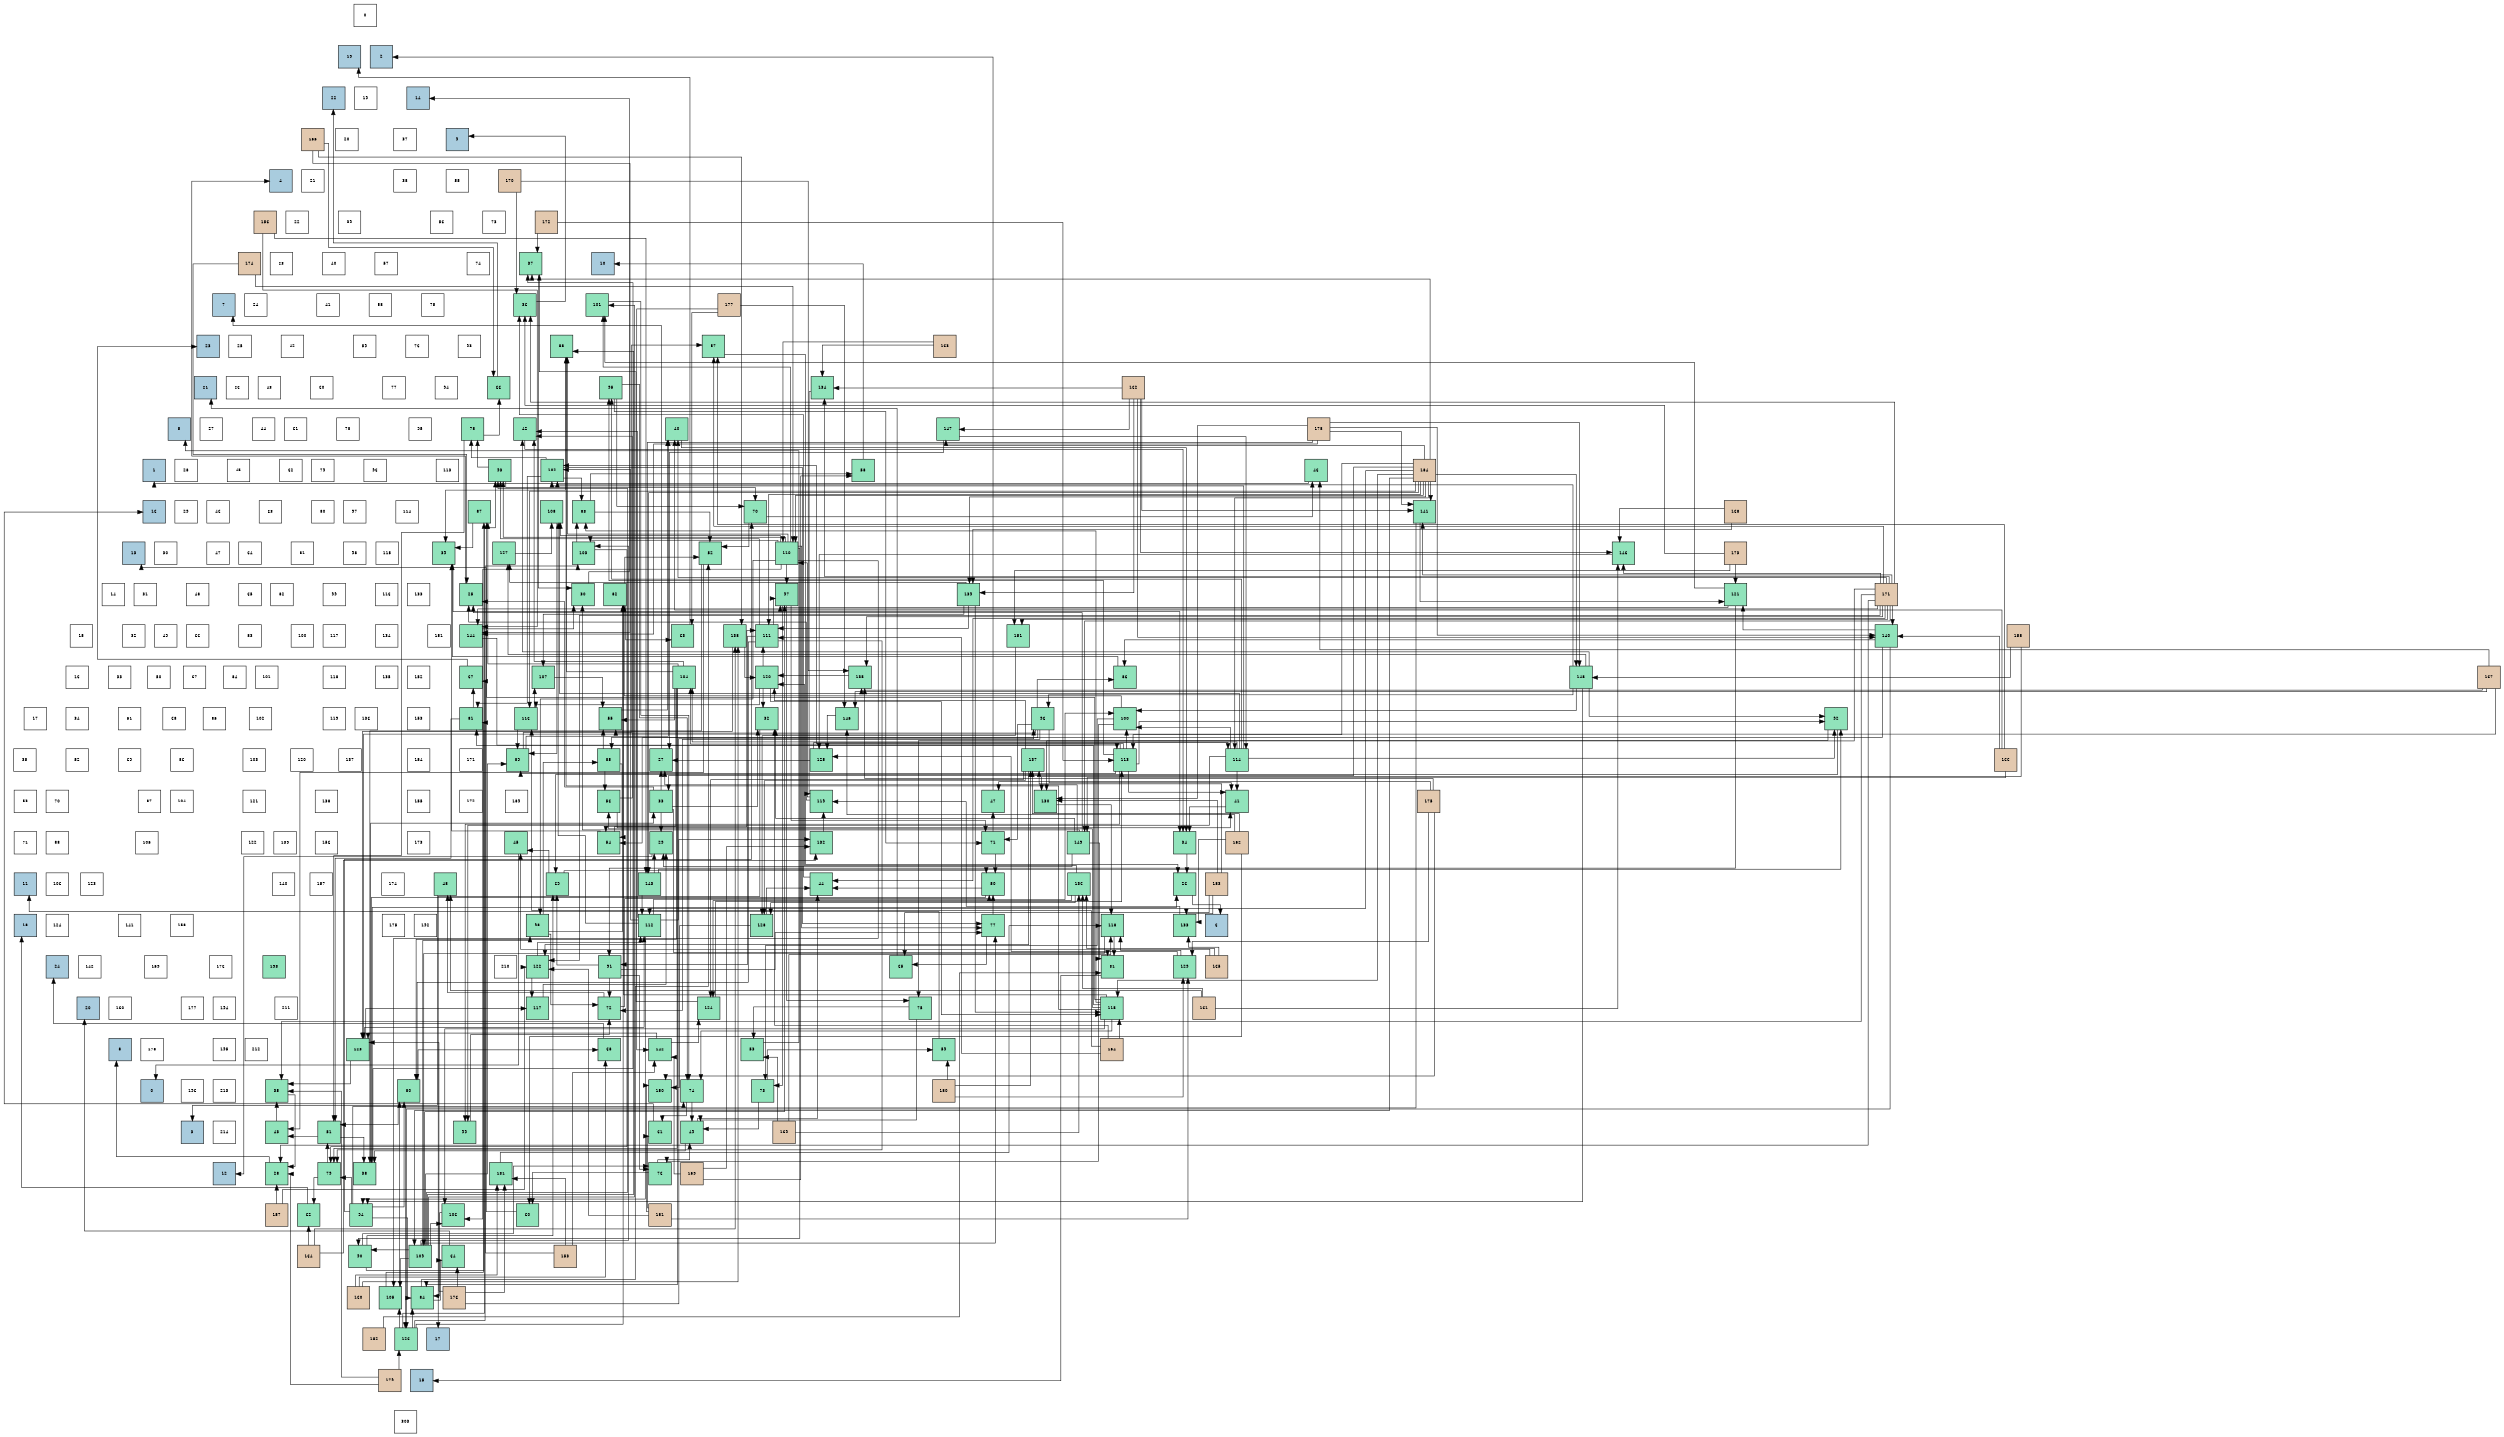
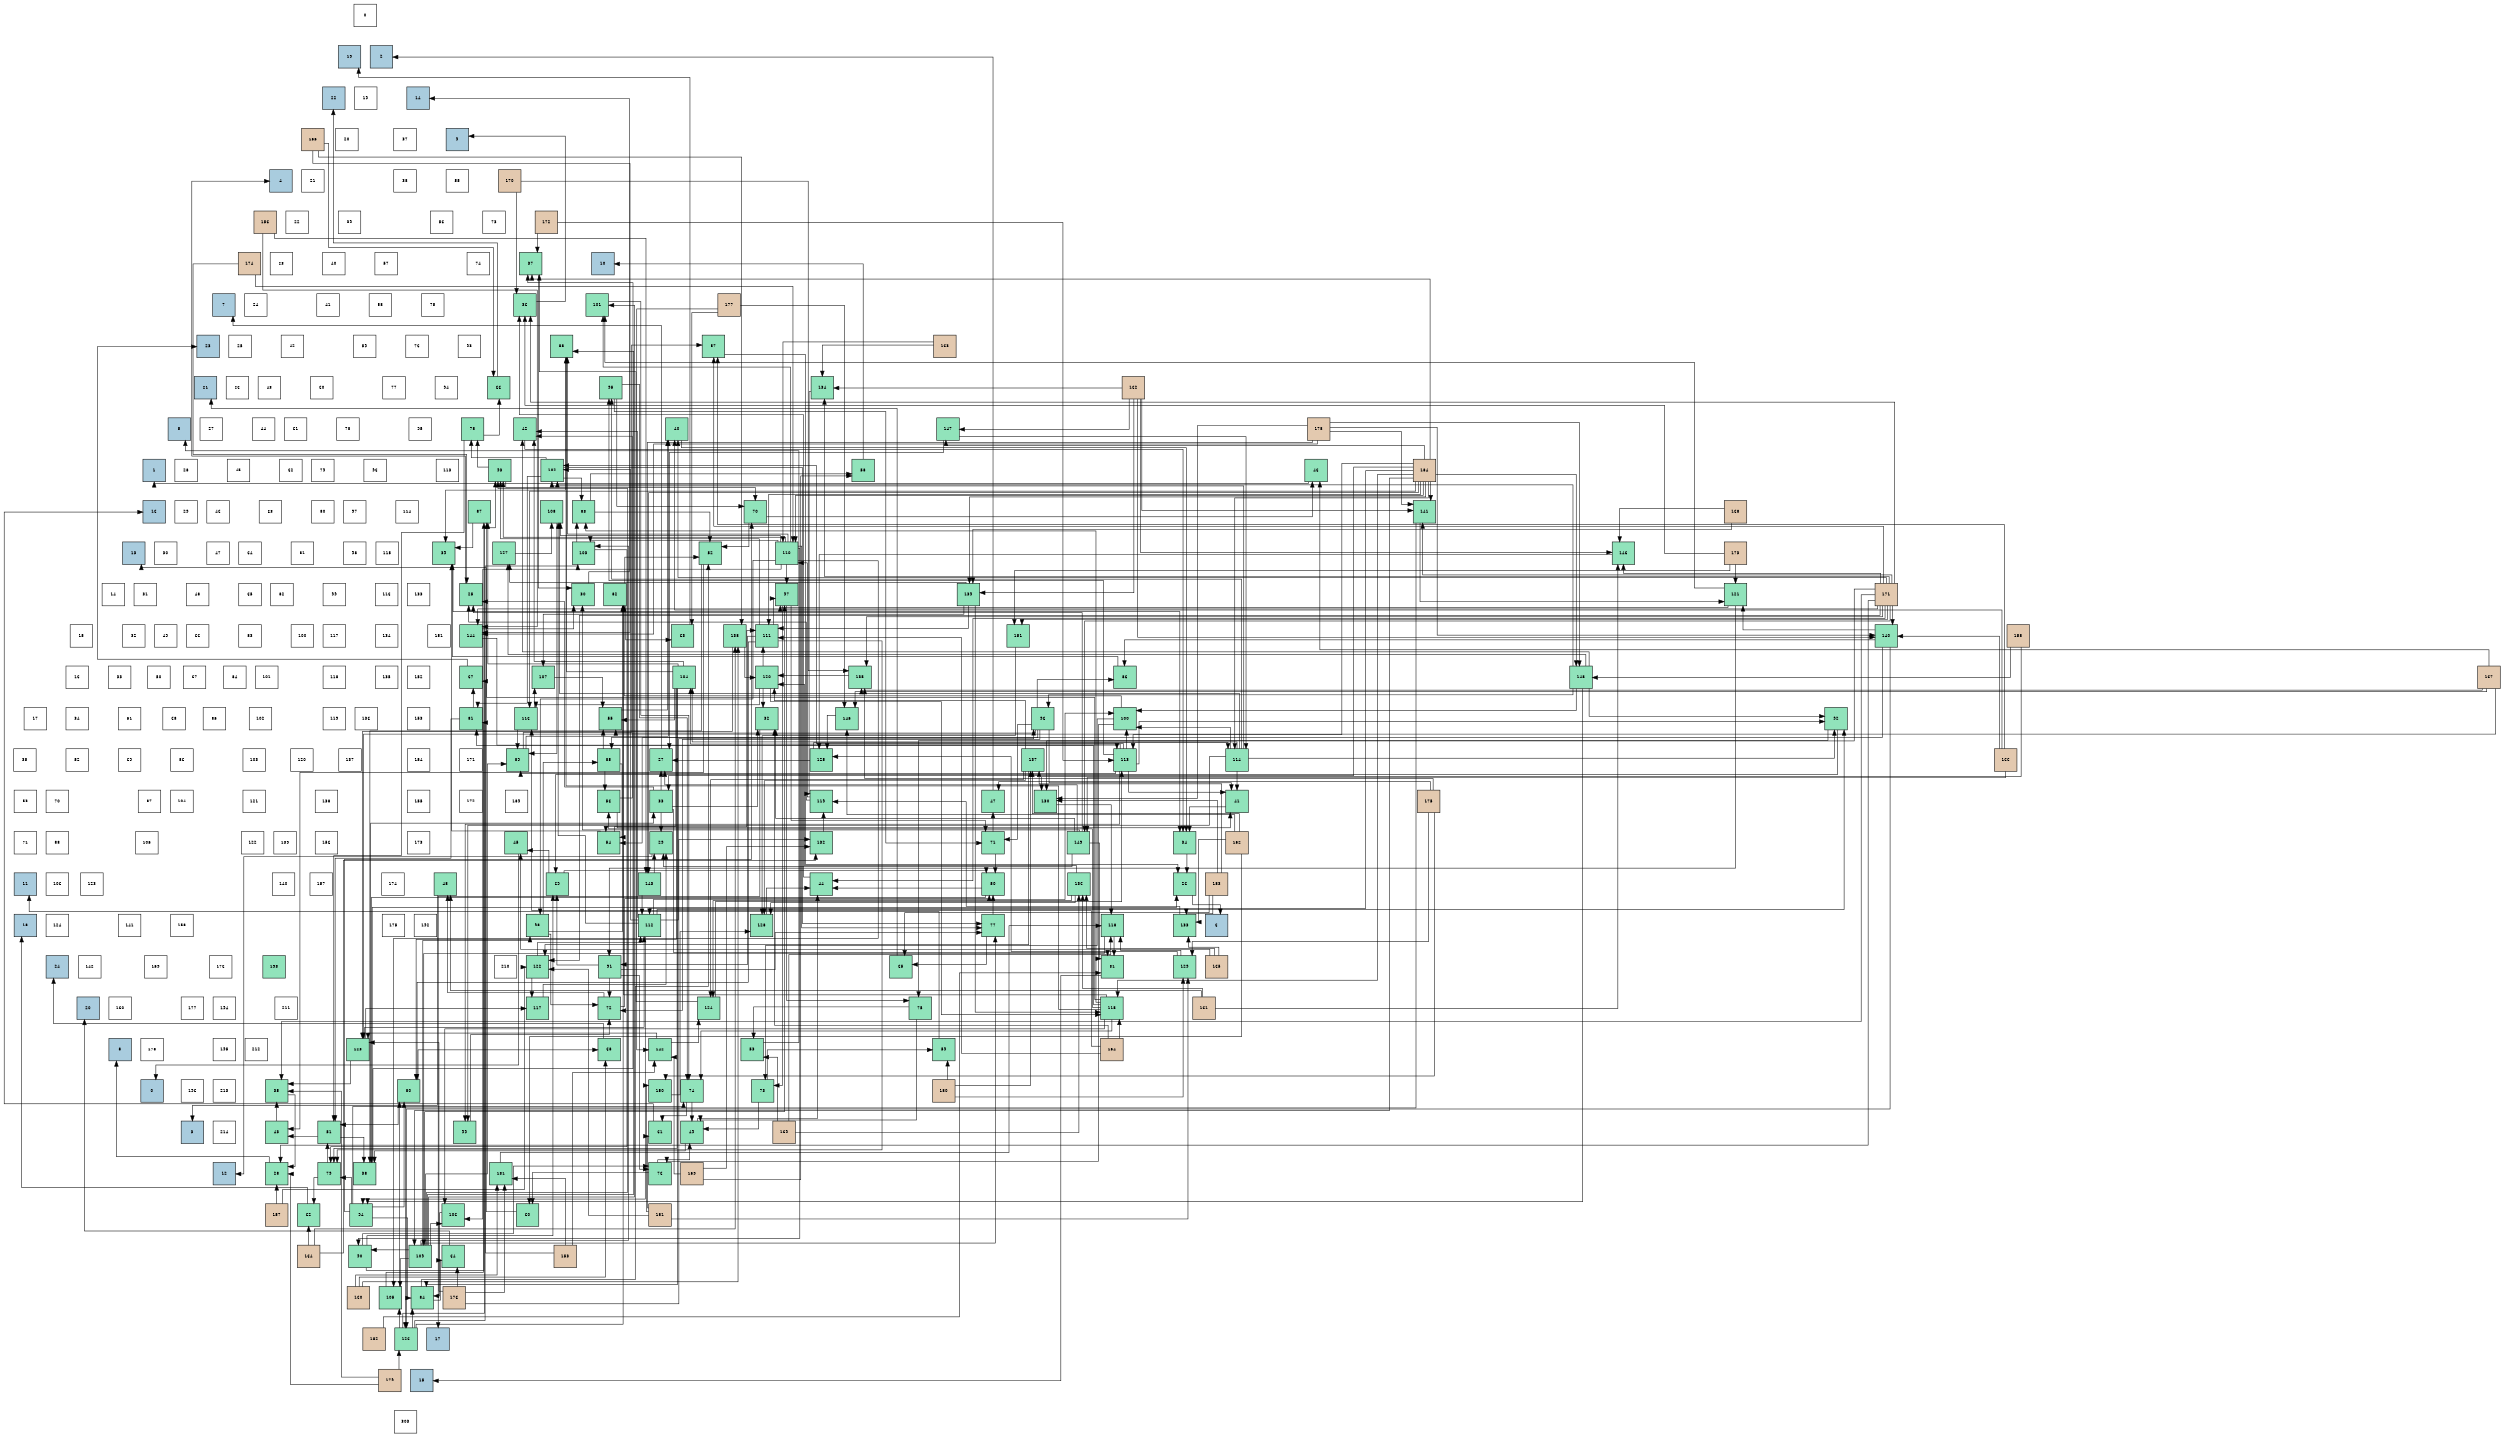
(1315, 869) -> (1369, 910)
(679, 973) -> (680, 985)
